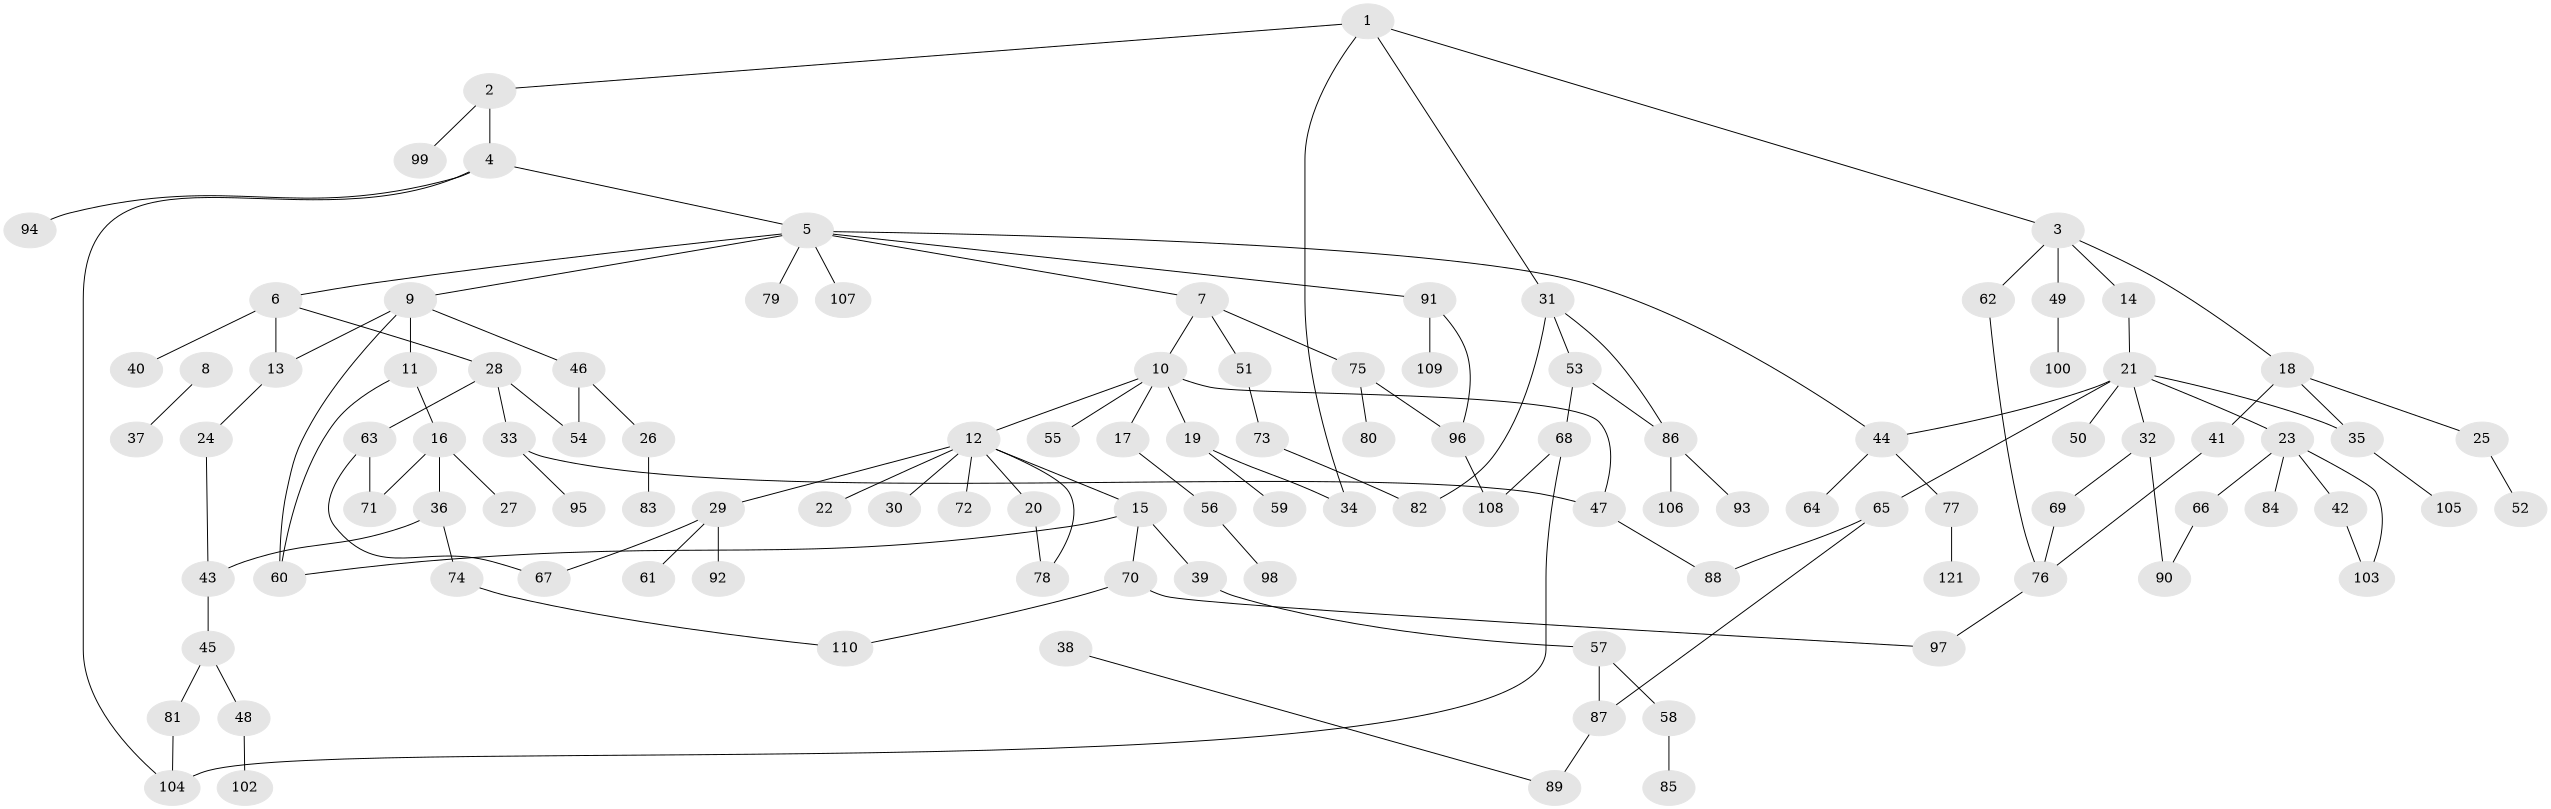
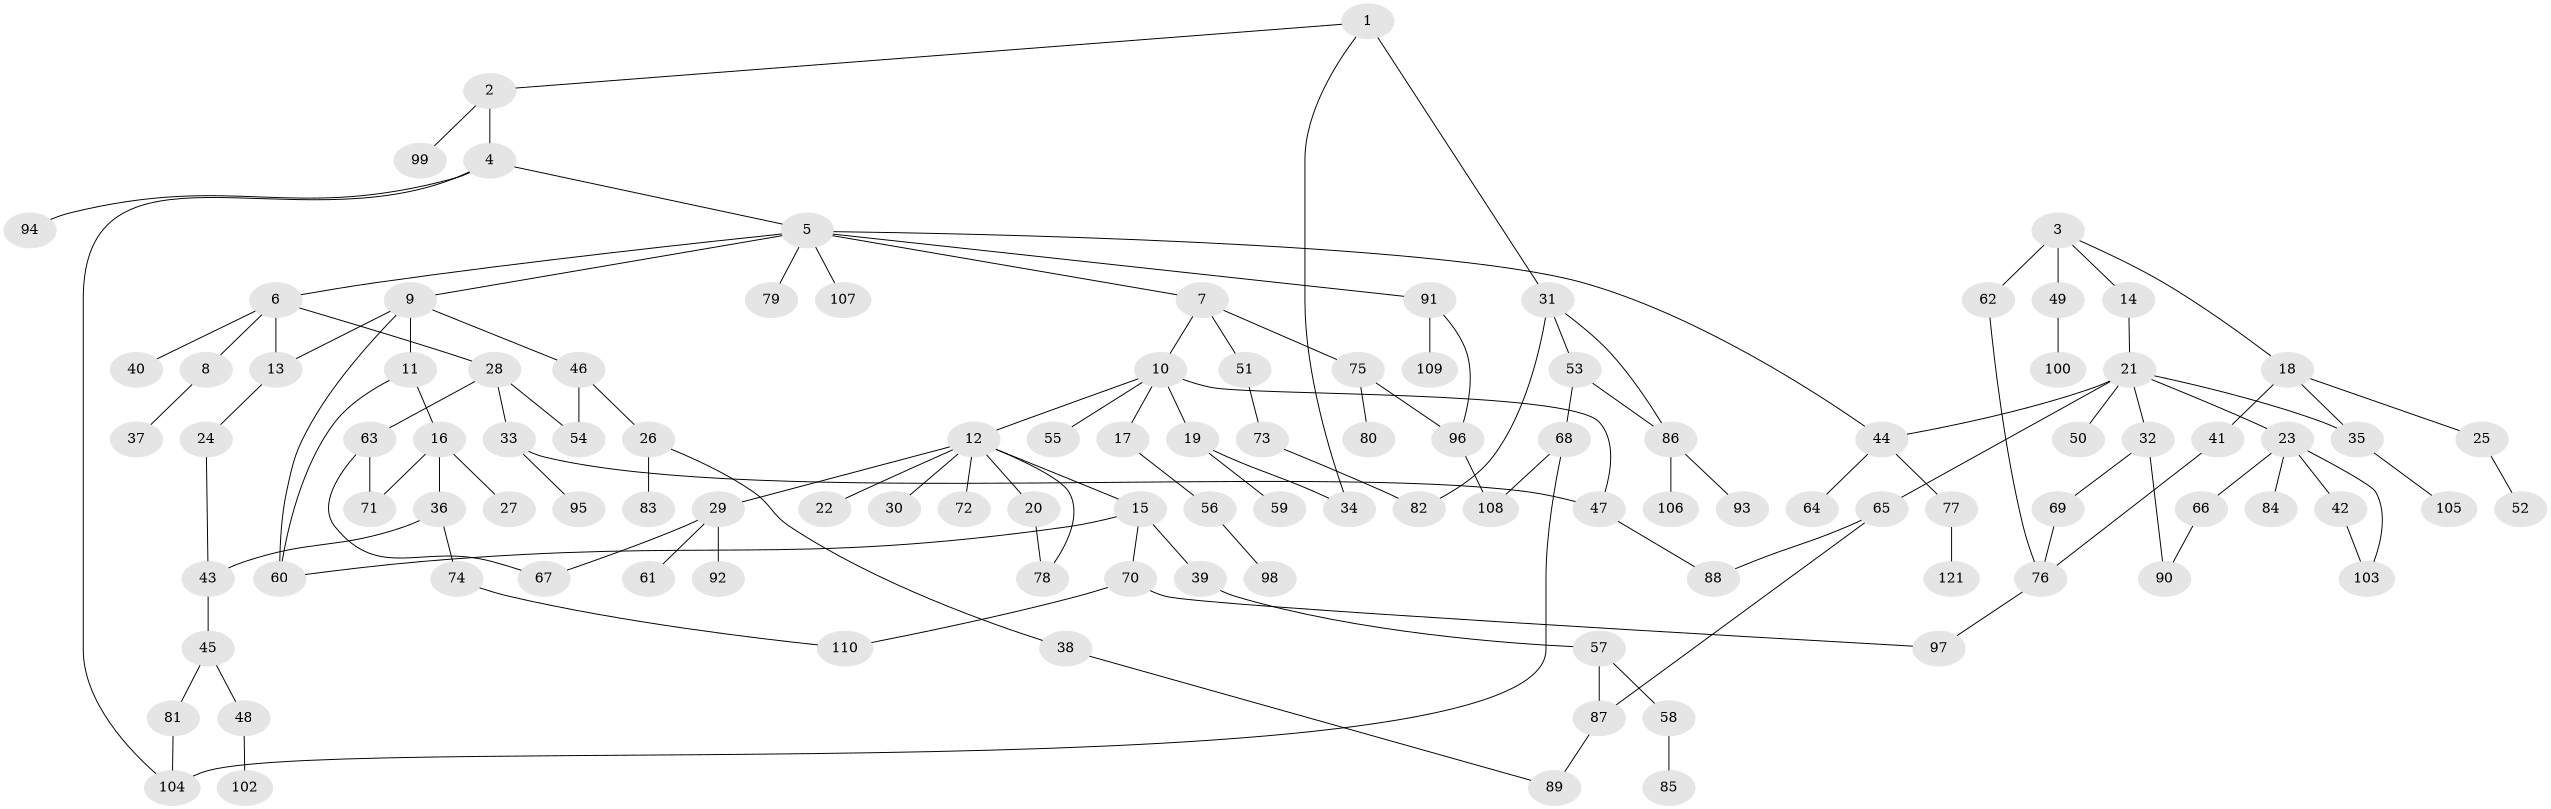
(1713, 126) -> none
none -> (241, 335)
none -> (848, 560)
